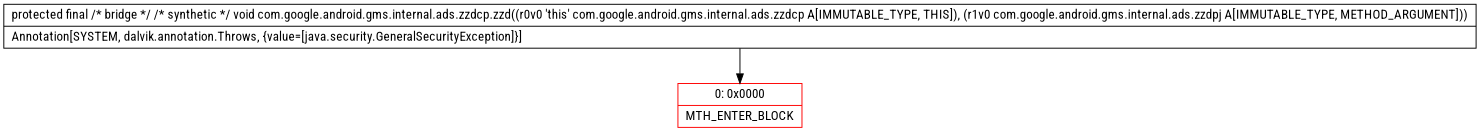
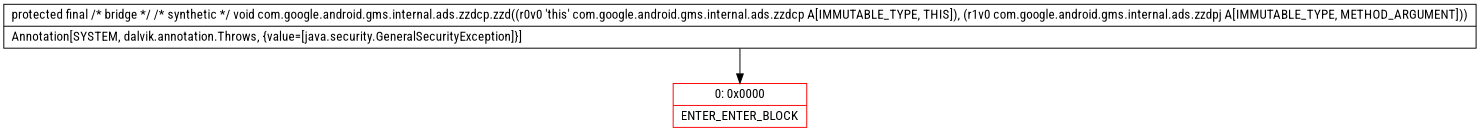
(740, 116) -> (740, 116)
